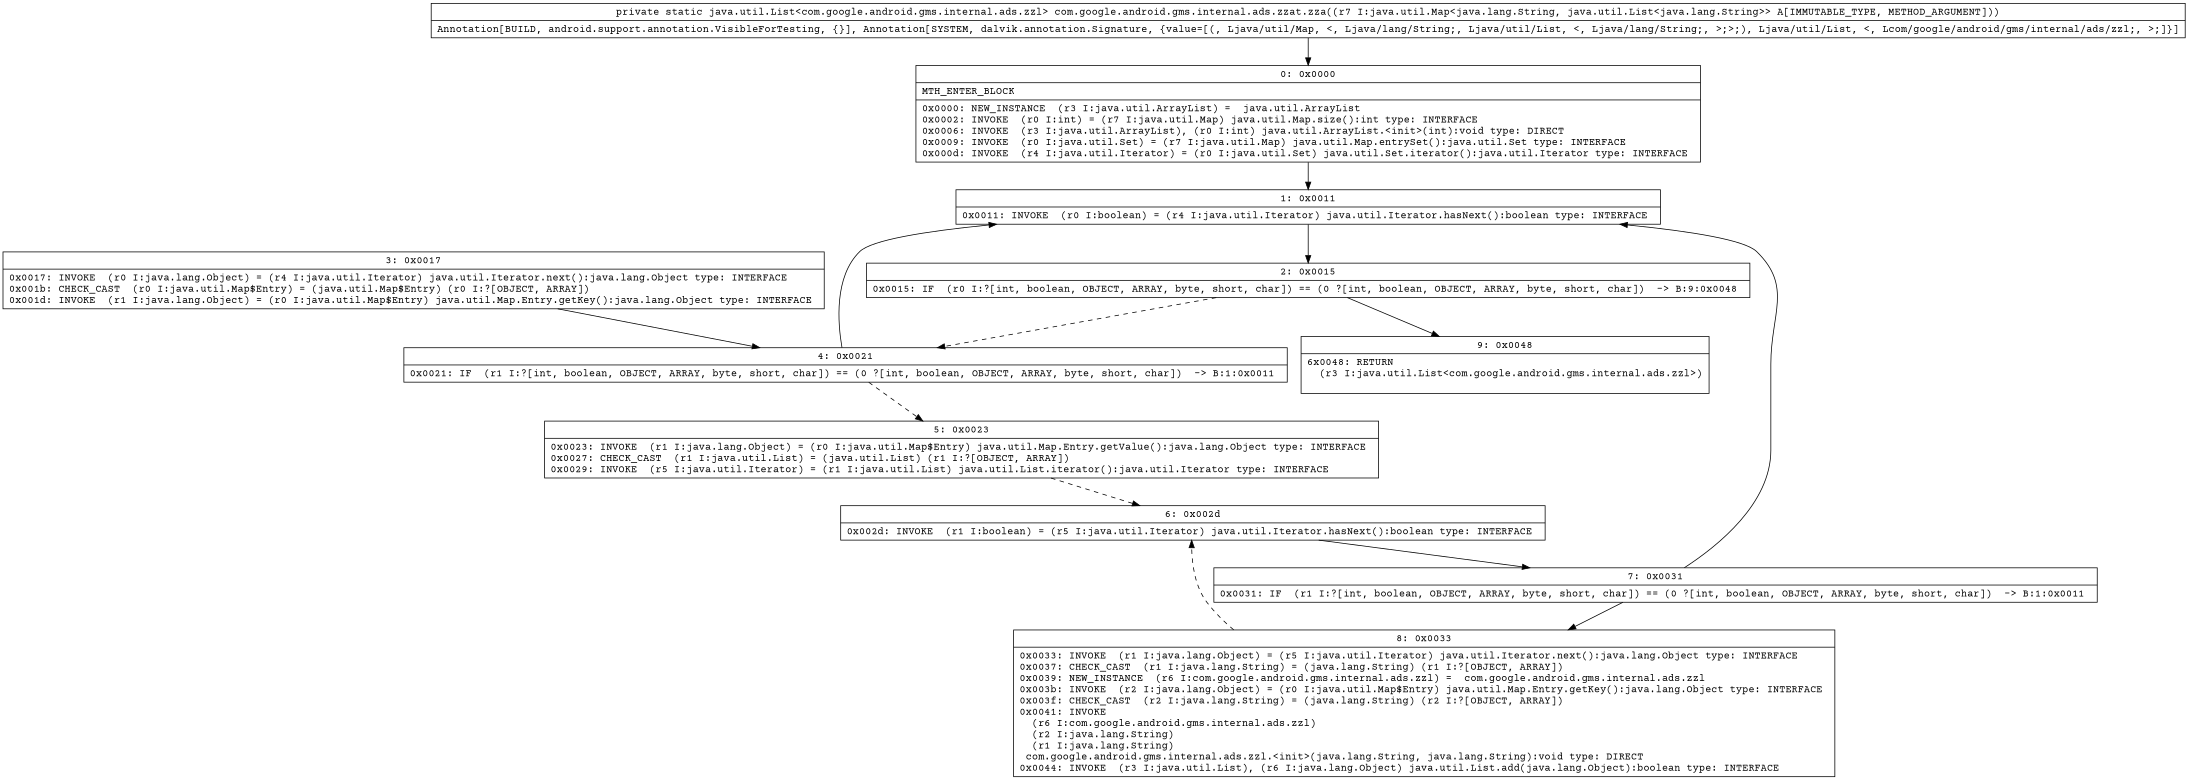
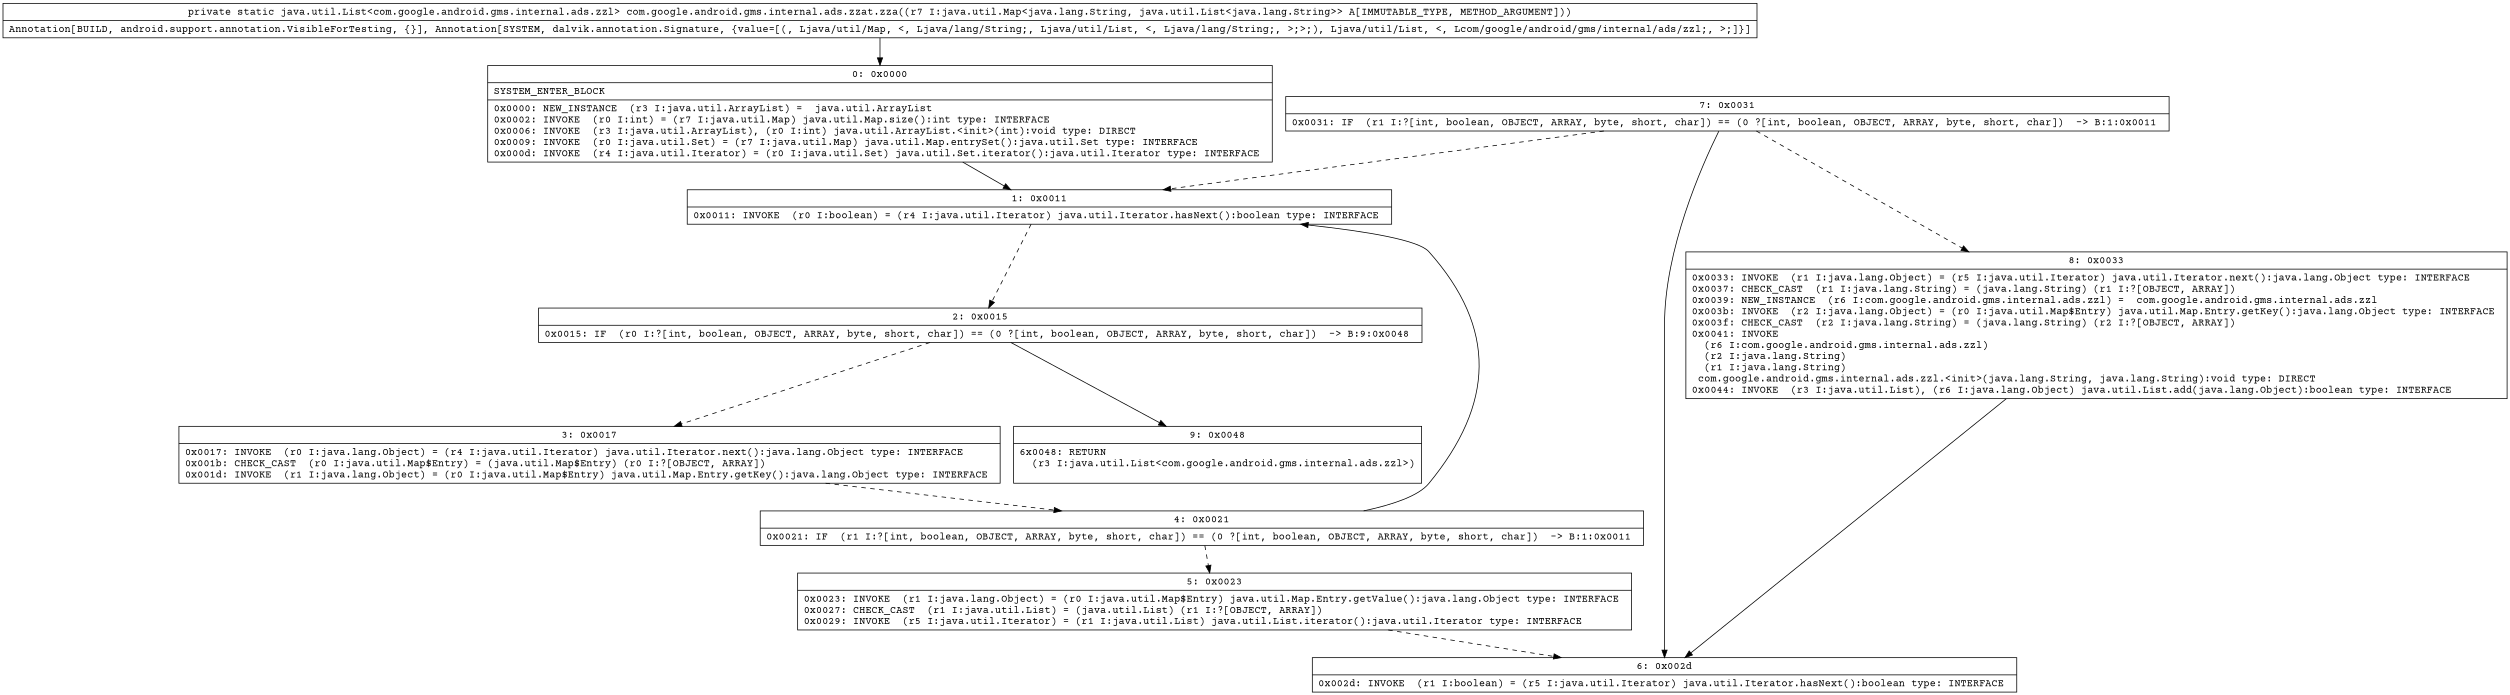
(968, 91) -> (549, 91)
(1308, 240) -> (1012, 263)
(1081, 322) -> (806, 383)
(655, 328) -> (940, 497)
(1771, 357) -> (1387, 160)
(1420, 553) -> (1665, 386)
(1202, 594) -> (1849, 526)
(1599, 614) -> (1859, 190)
